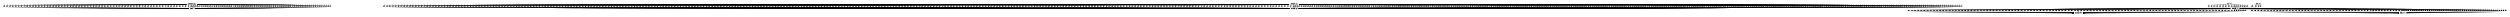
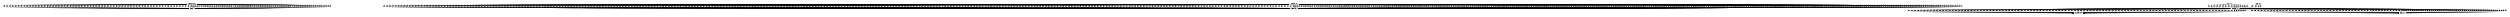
(1294, 9) -> (1294, 9)
